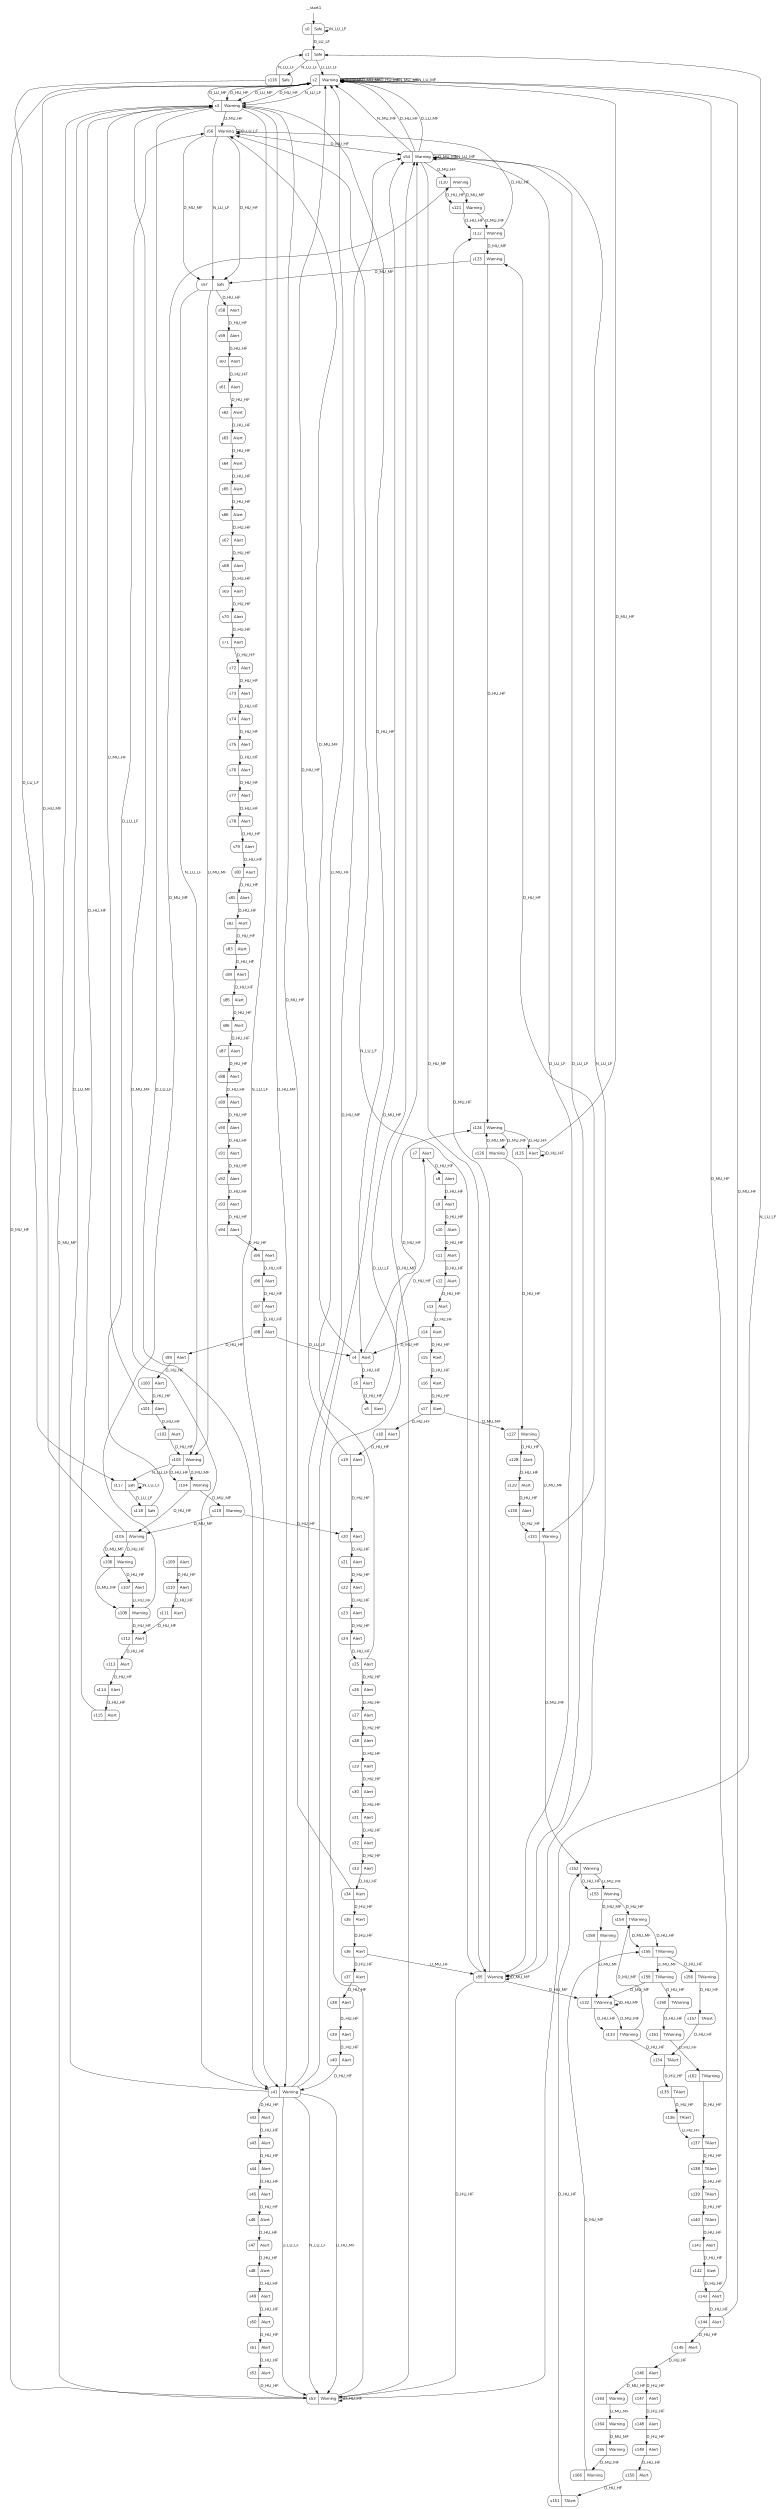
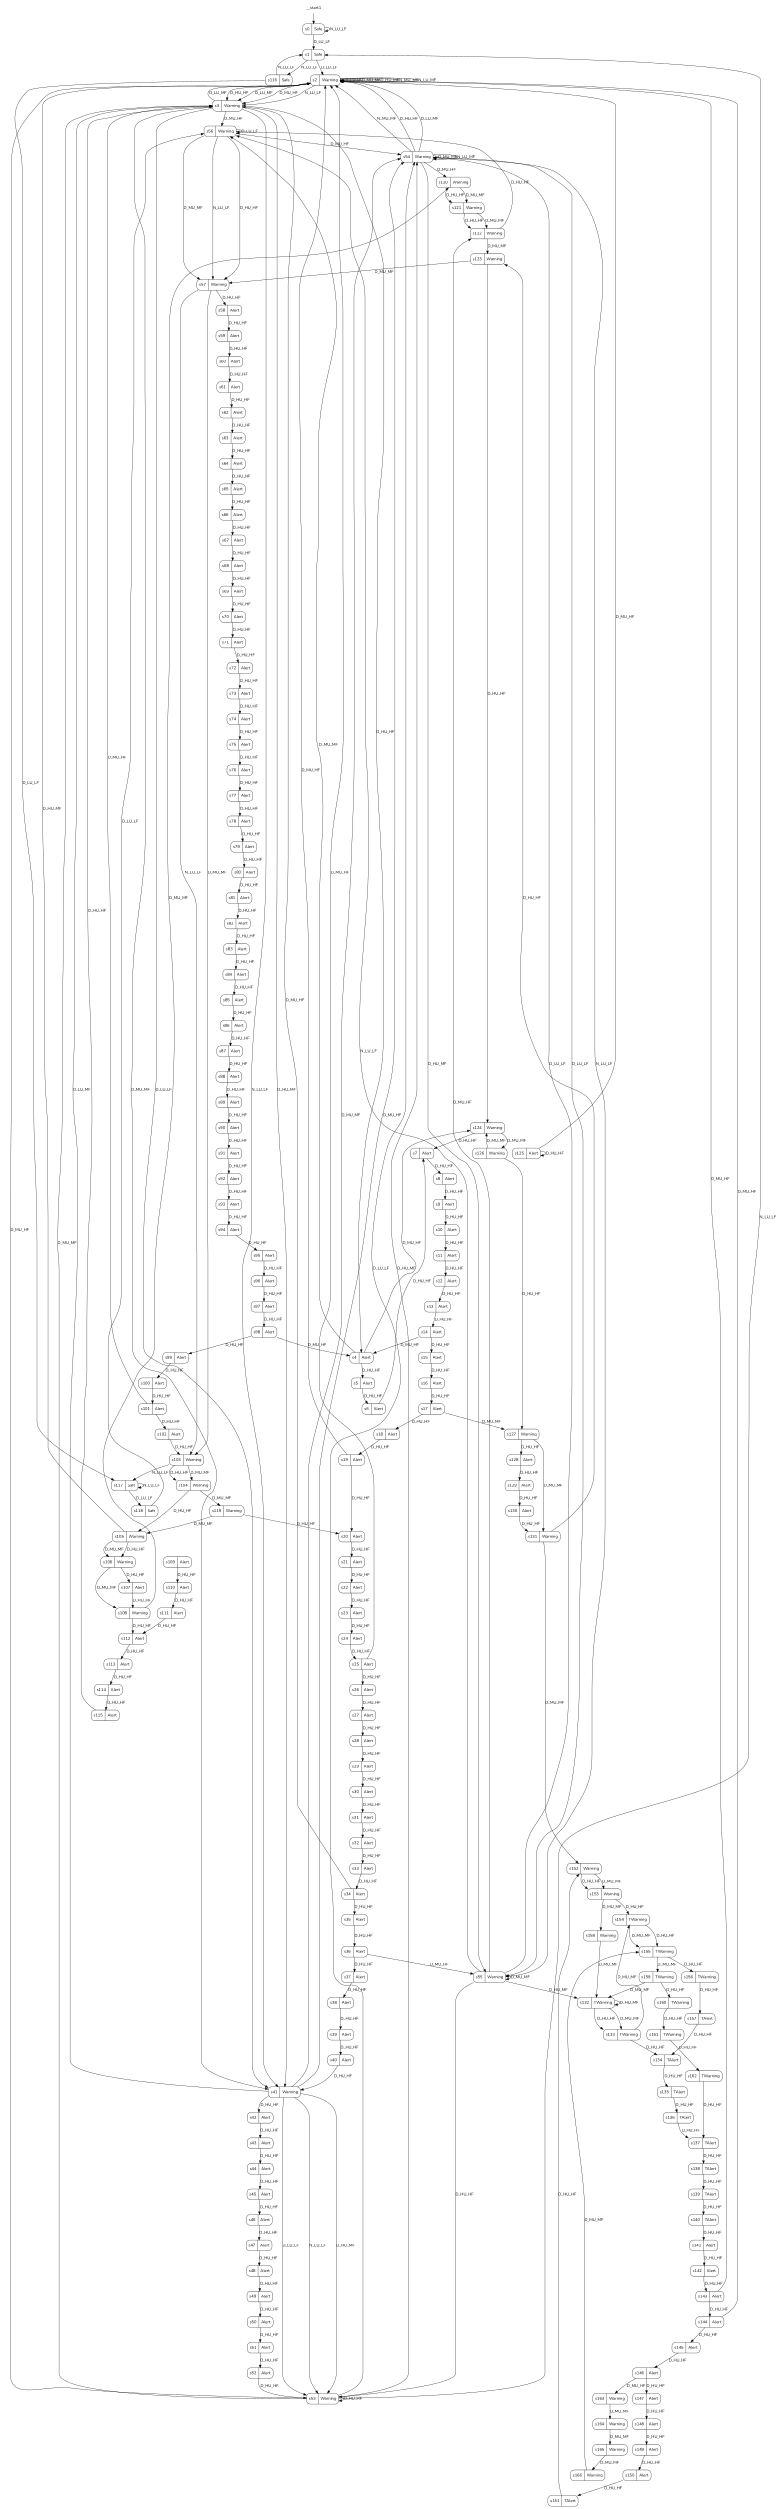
(221, 285) -> (219, 285)
(520, 1134) -> (454, 1141)
(317, 1345) -> (317, 1345)
